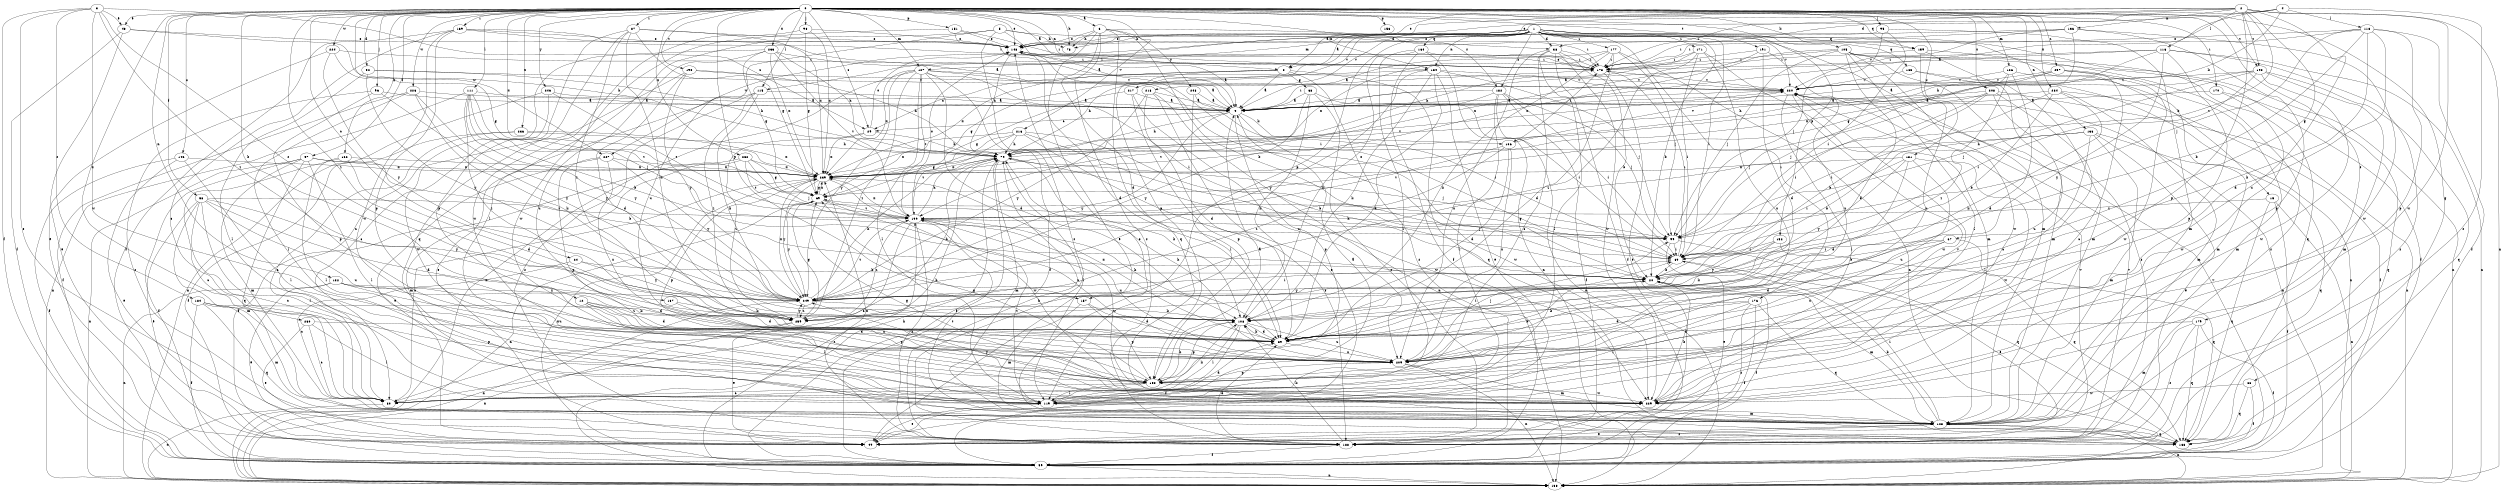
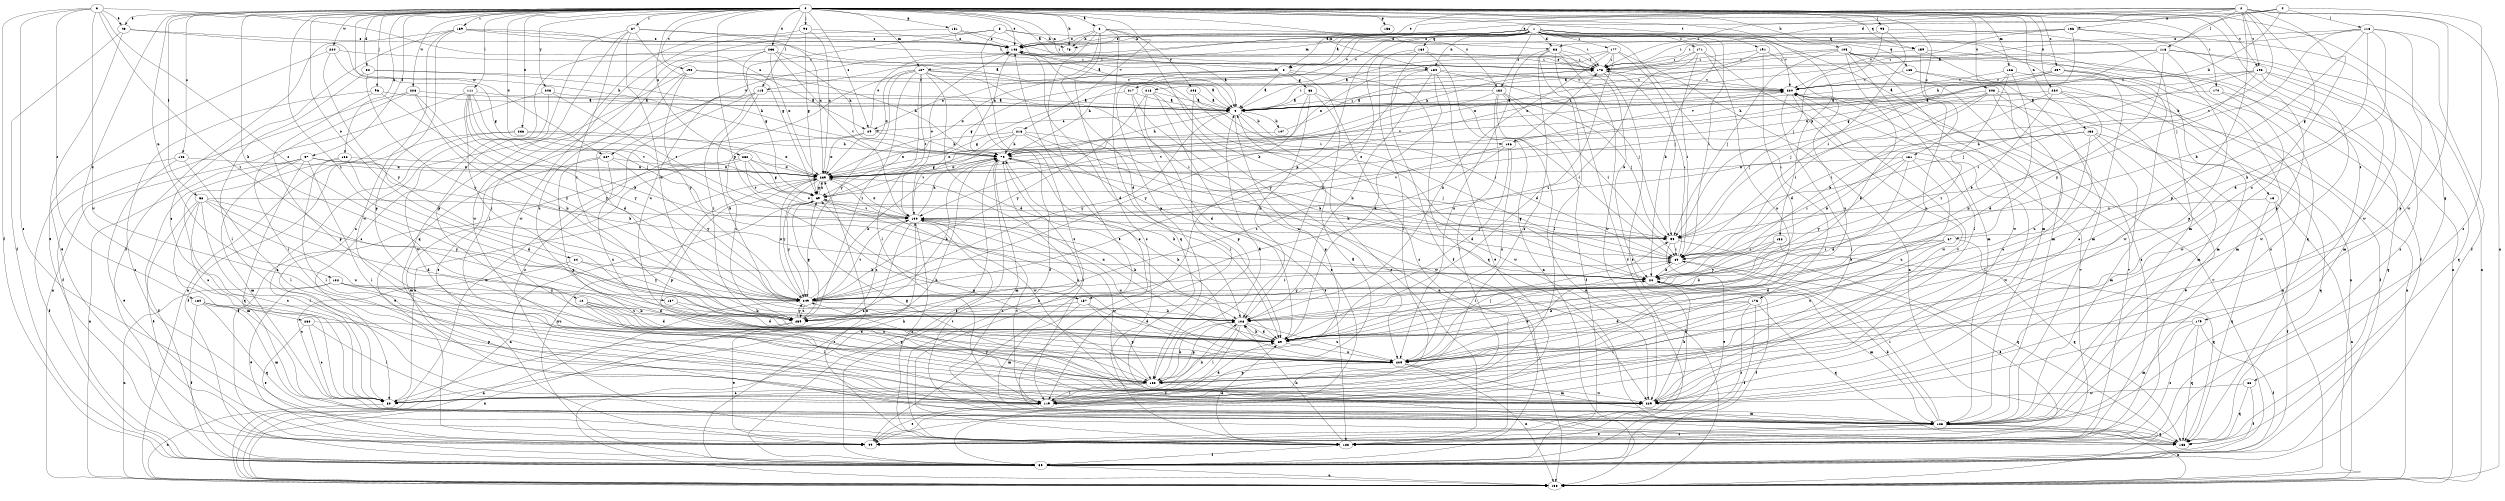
none -> (1281, 132)
(809, 198) -> (809, 198)
none -> (936, 314)
